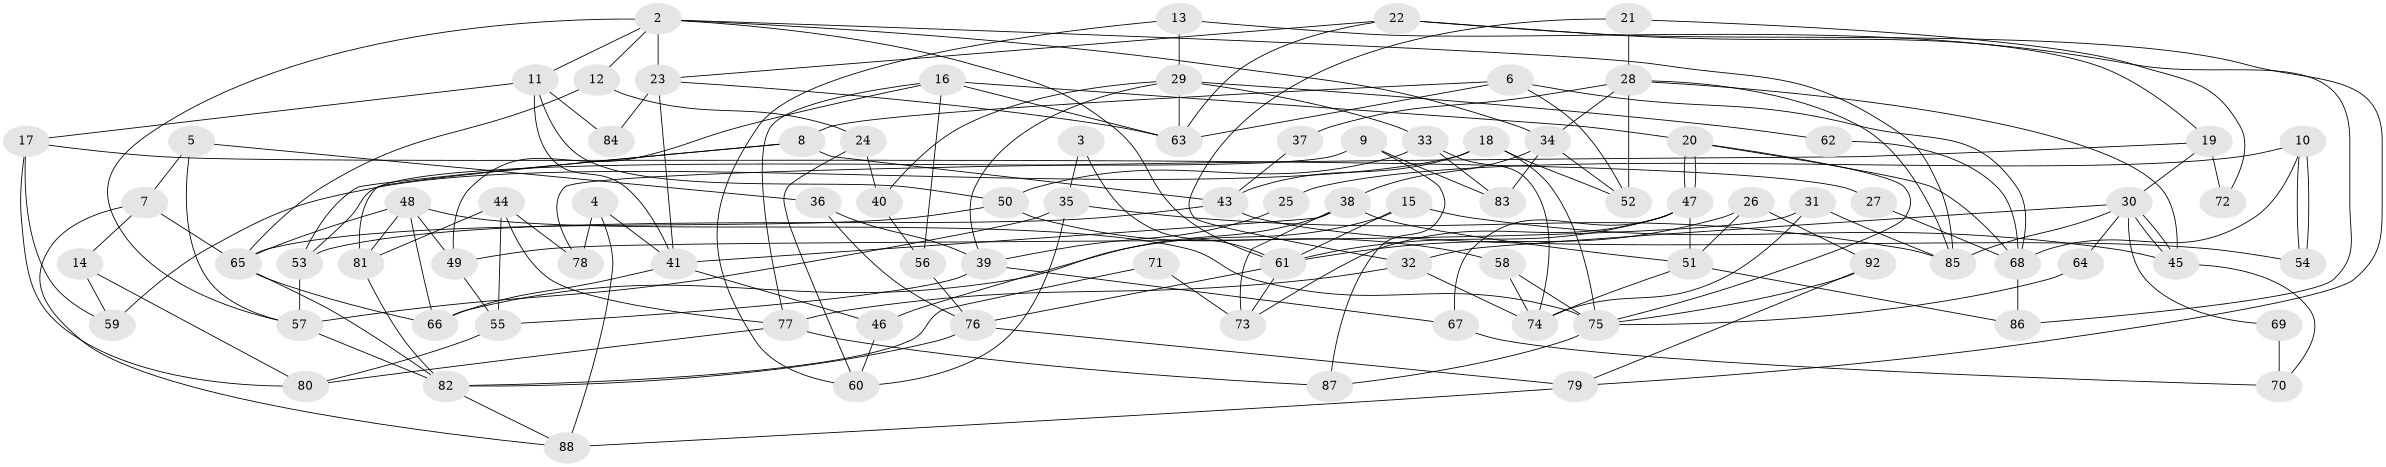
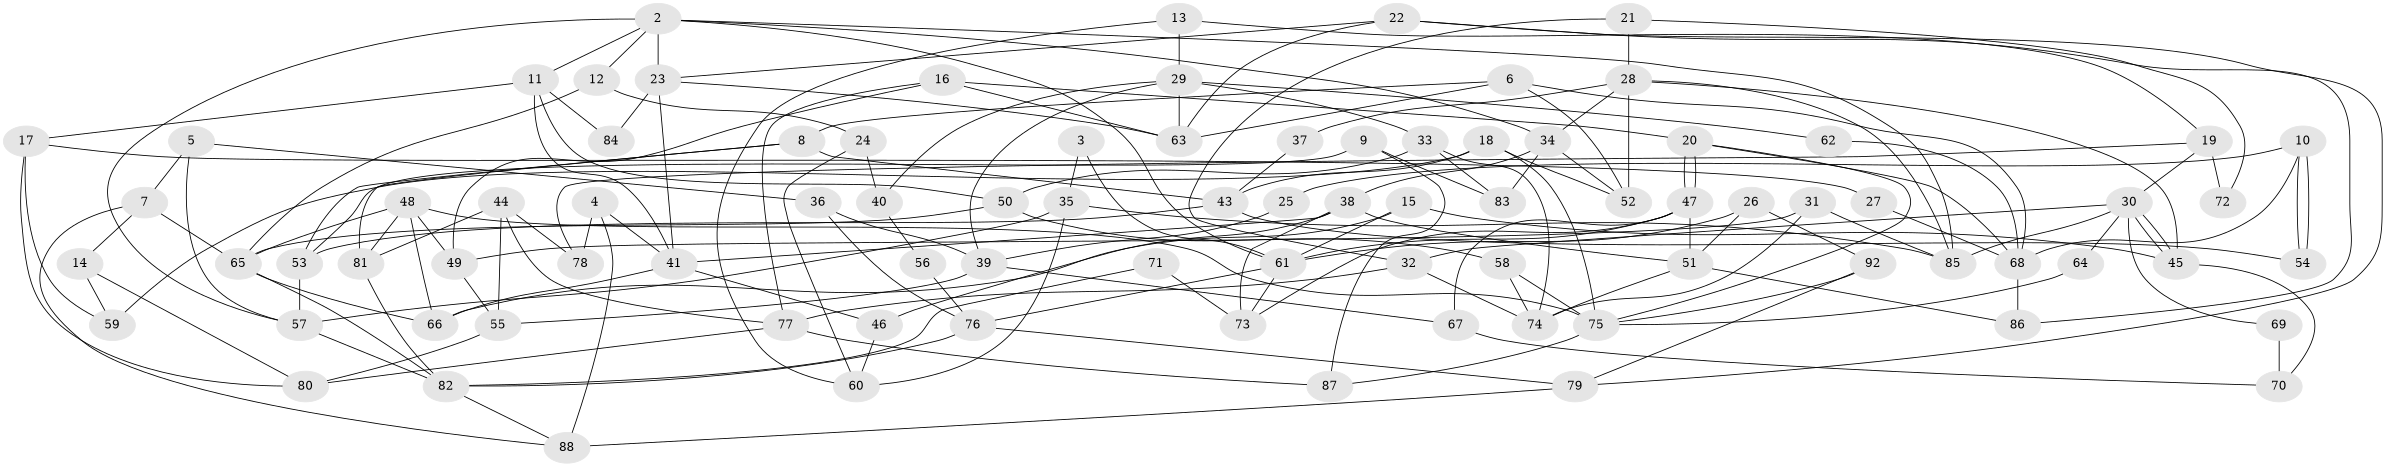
(932, 183) -> none
